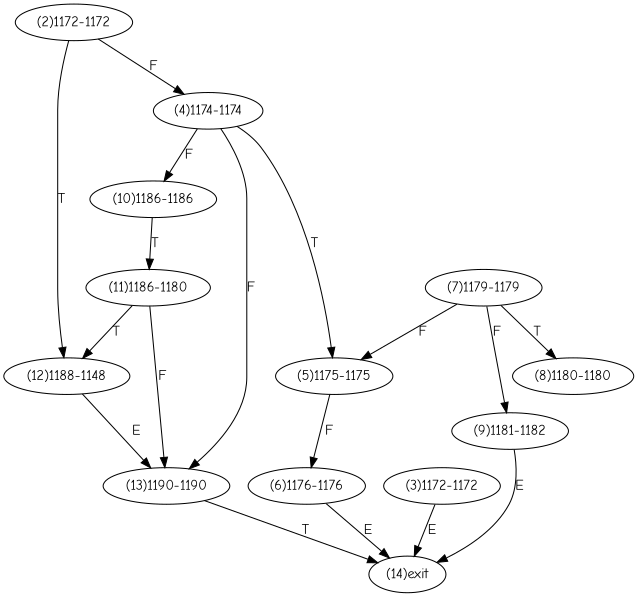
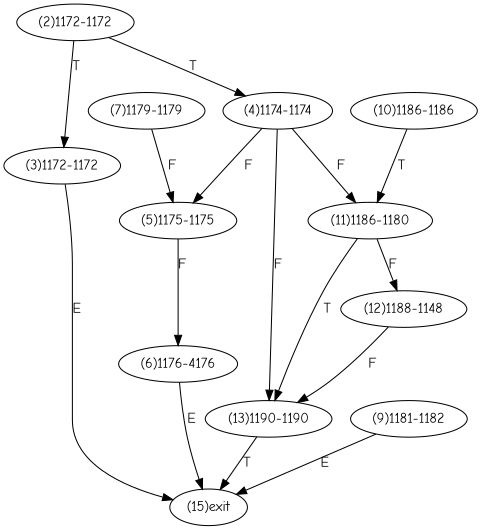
(154, 67) -> (193, 67)
(183, 151) -> (321, 162)
(58, 194) -> (69, 89)
(315, 243) -> (249, 166)
(117, 332) -> (393, 265)
(496, 354) -> none
(163, 376) -> (328, 309)
(573, 376) -> none
(136, 431) -> (373, 364)
(307, 486) -> (178, 364)
(407, 574) -> (209, 507)
